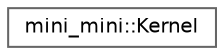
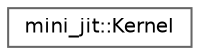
(112, 28) -> (100, 28)
